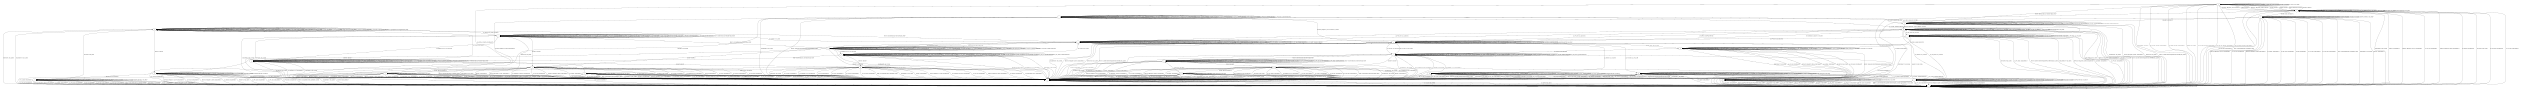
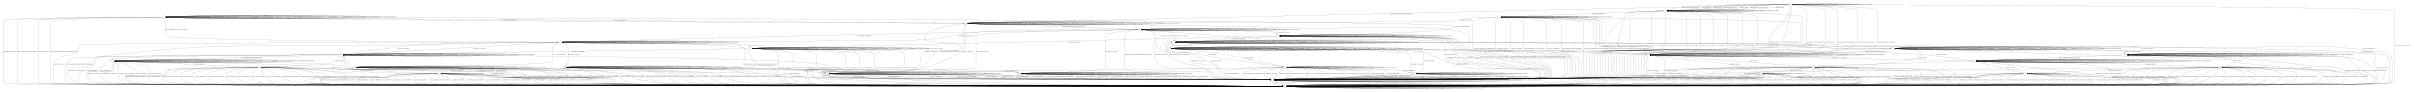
(788, 40) -> (1409, 50)
